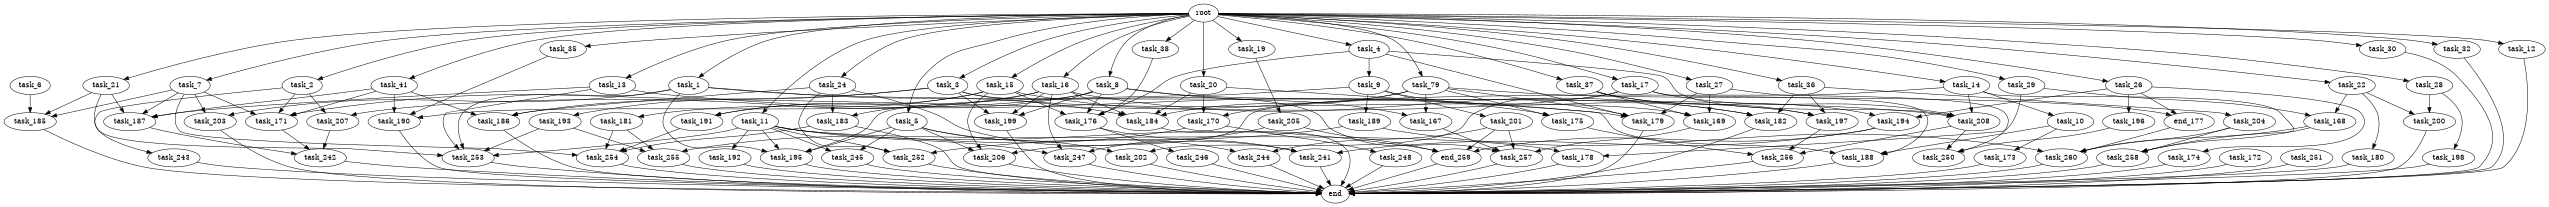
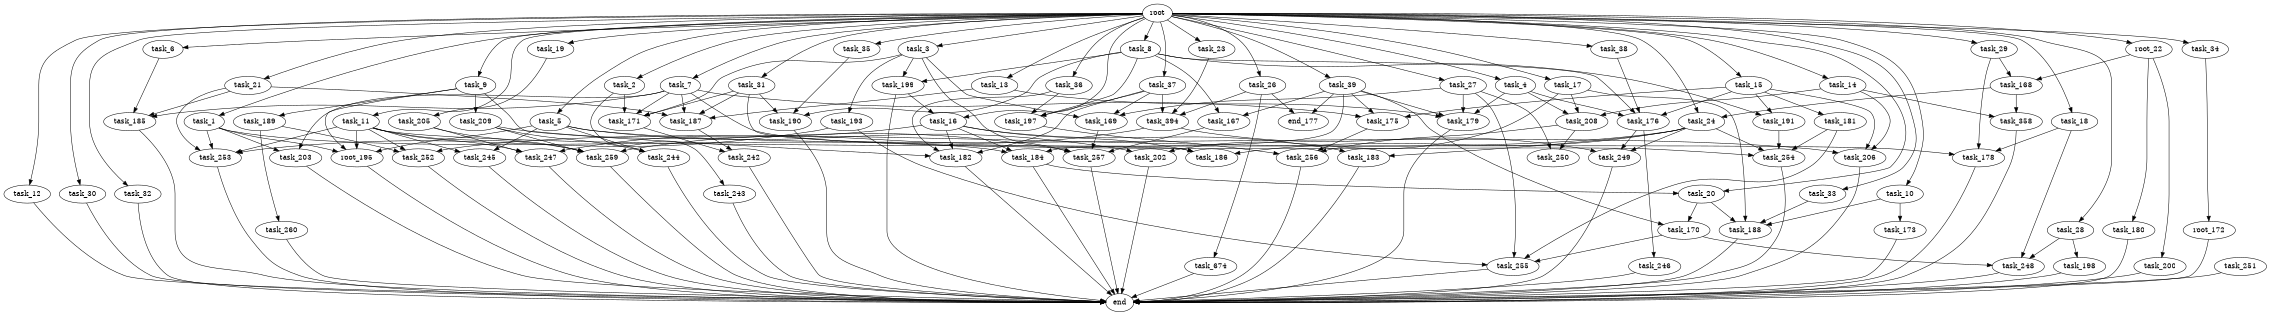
none -> (522, 32)
none -> (1212, 49)
none -> (2205, 49)
(1369, 65) -> (803, 21)
(394, 85) -> (752, 85)
(1426, 85) -> (1342, 85)
(2352, 85) -> (2149, 49)
(1328, 99) -> none
(2429, 101) -> (2047, 247)
(1030, 102) -> (919, 102)
(1175, 102) -> (1359, 186)
none -> (1060, 104)
(491, 105) -> none
(2022, 105) -> (1771, 32)
none -> (1062, 120)
(333, 122) -> none
(1506, 122) -> (476, 122)
(1893, 122) -> (1162, 122)
none -> (2075, 122)
(2129, 122) -> none
(2249, 122) -> none
(718, 138) -> (1735, 138)
(2196, 138) -> (1858, 100)
(2128, 139) -> none
(725, 158) -> none
(786, 158) -> (357, 158)
(1315, 158) -> (1614, 158)
(1456, 158) -> (602, 158)
(2123, 158) -> (2016, 122)
(2184, 158) -> (1211, 266)
(2245, 158) -> (2209, 230)
none -> (1511, 168)
(905, 187) -> none
none -> (1823, 194)
